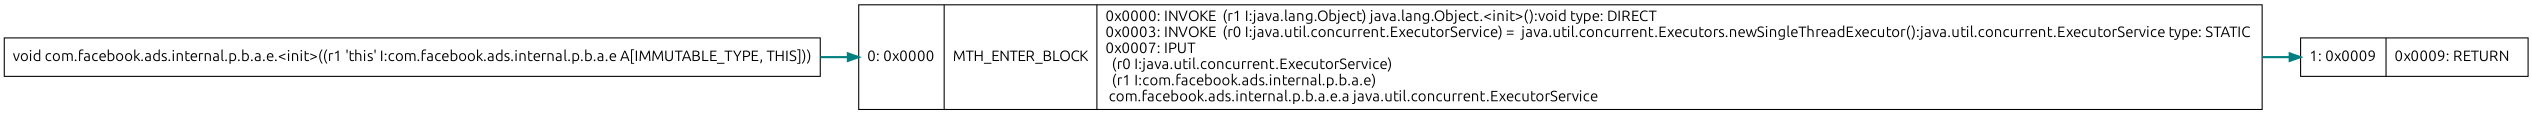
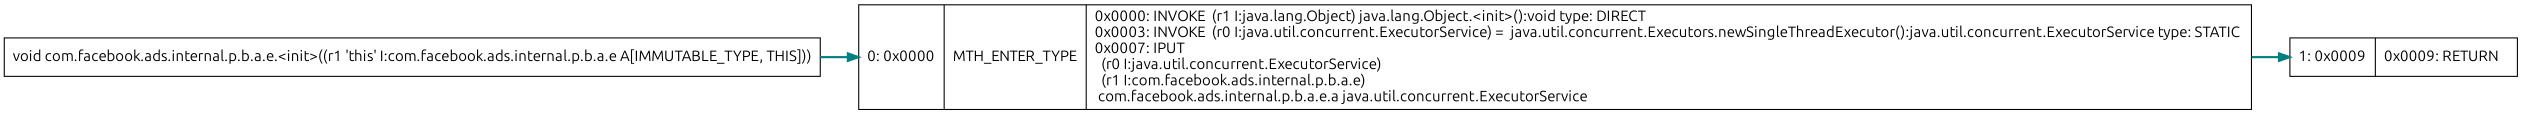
(1021, 57) -> (1015, 57)
